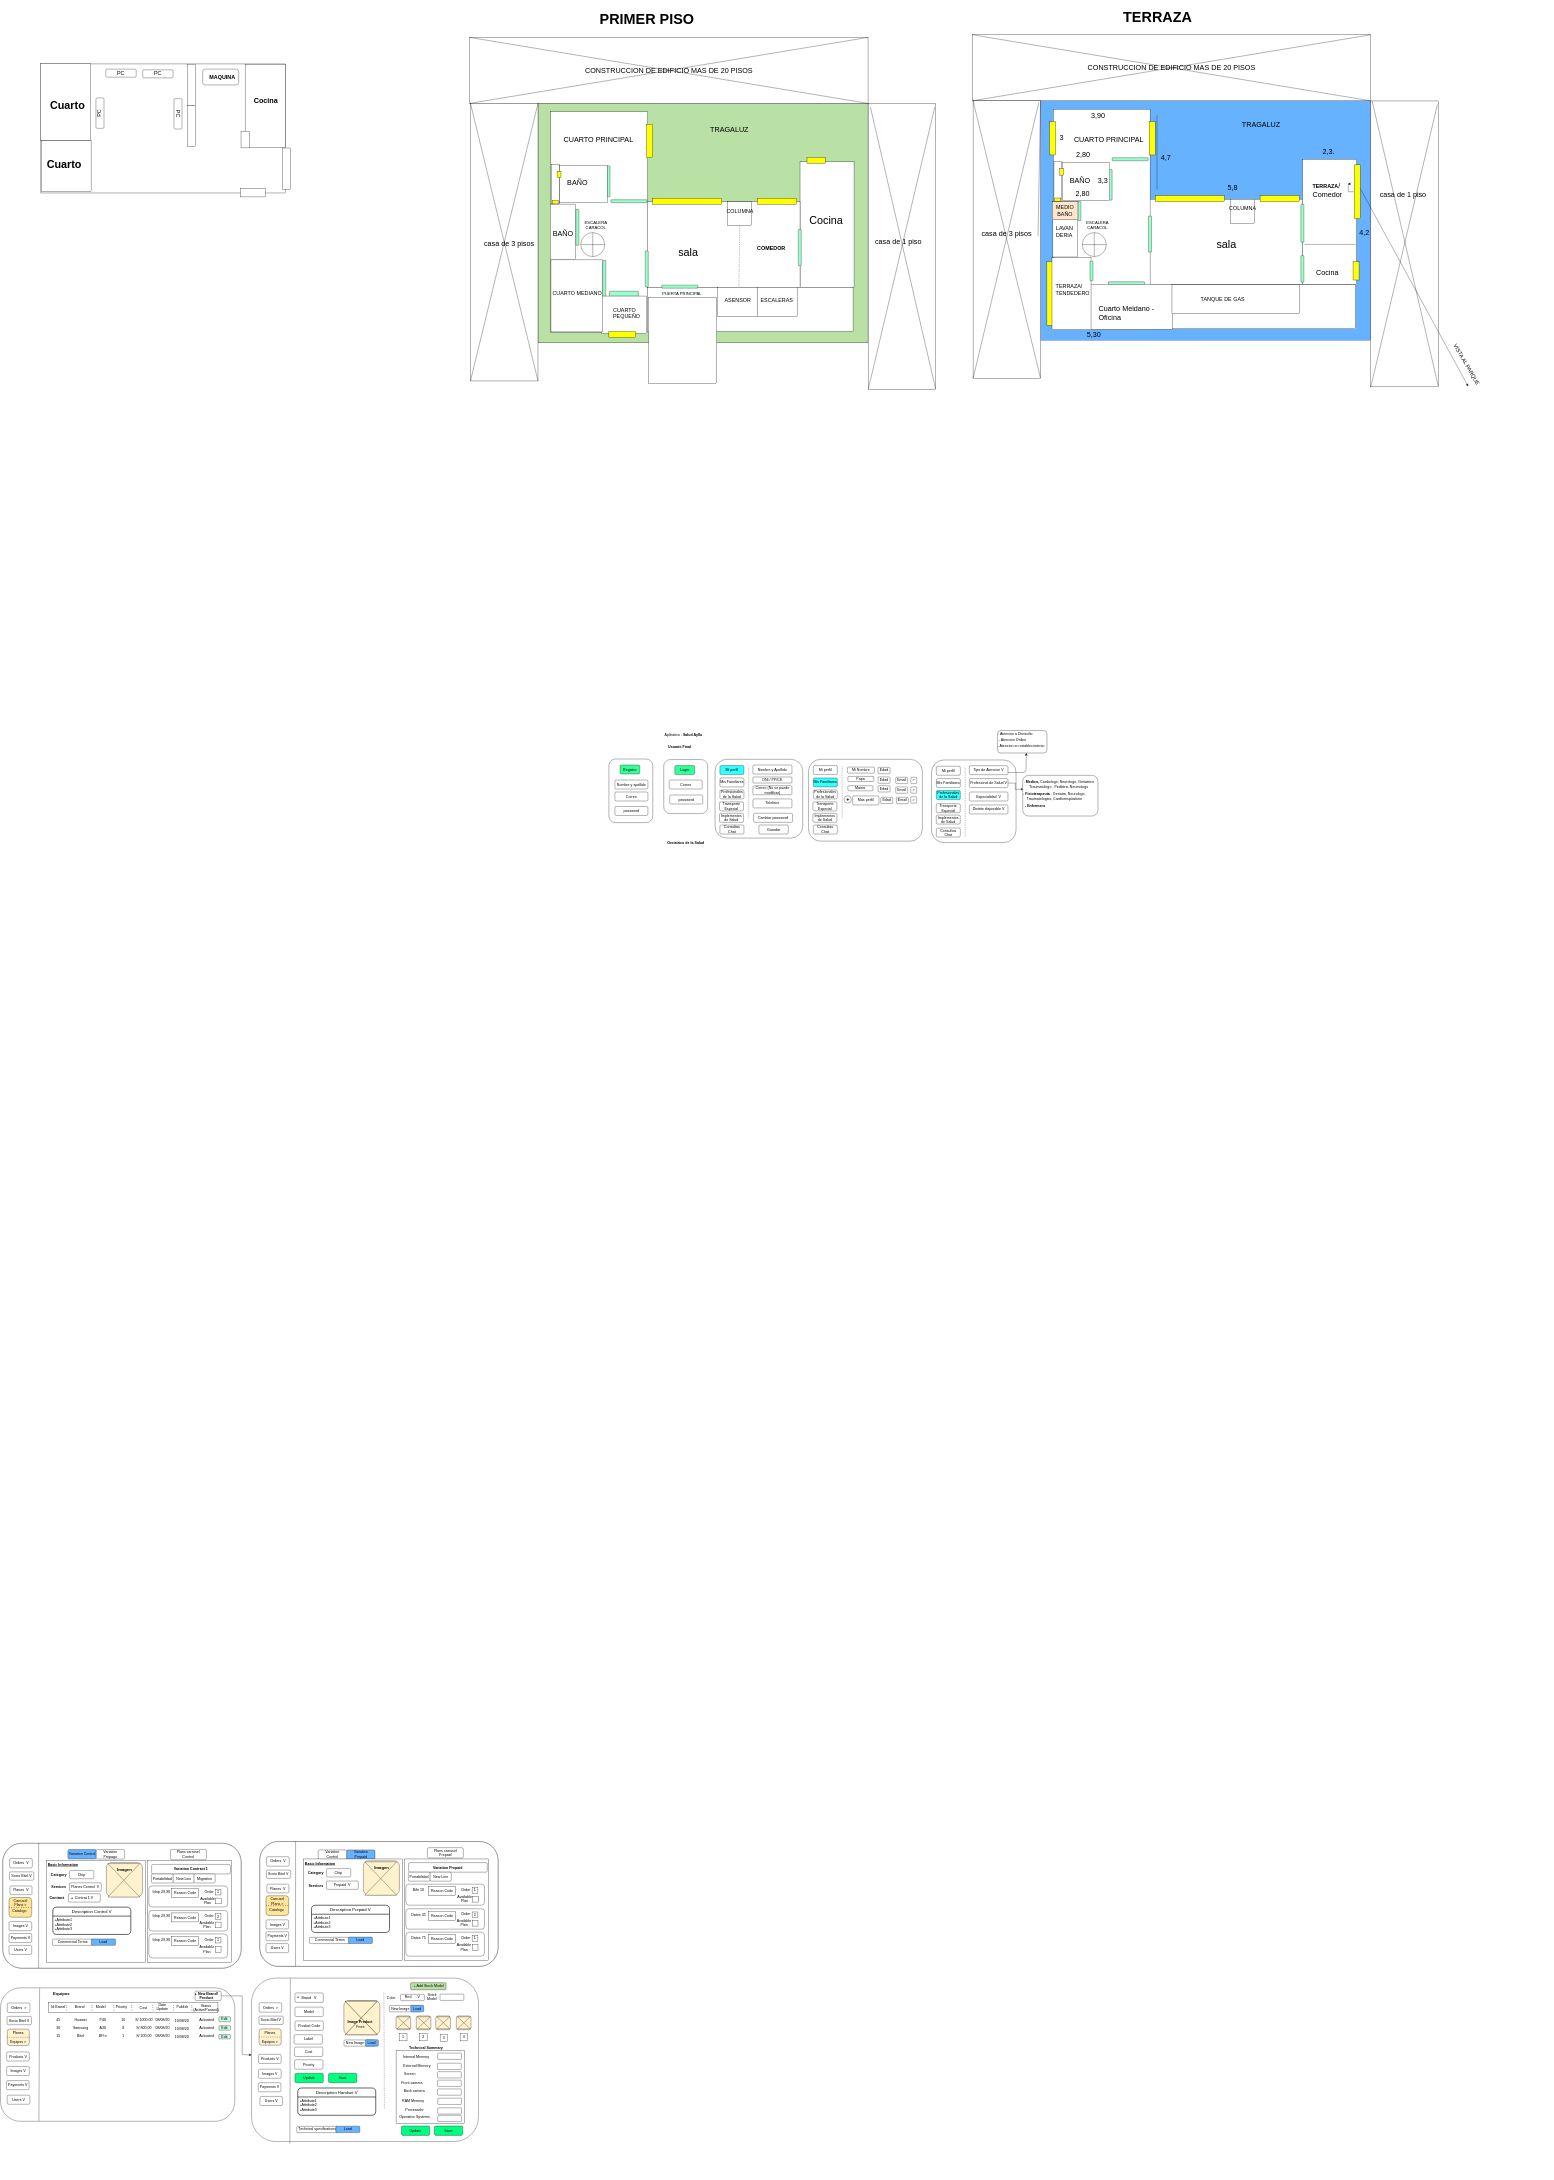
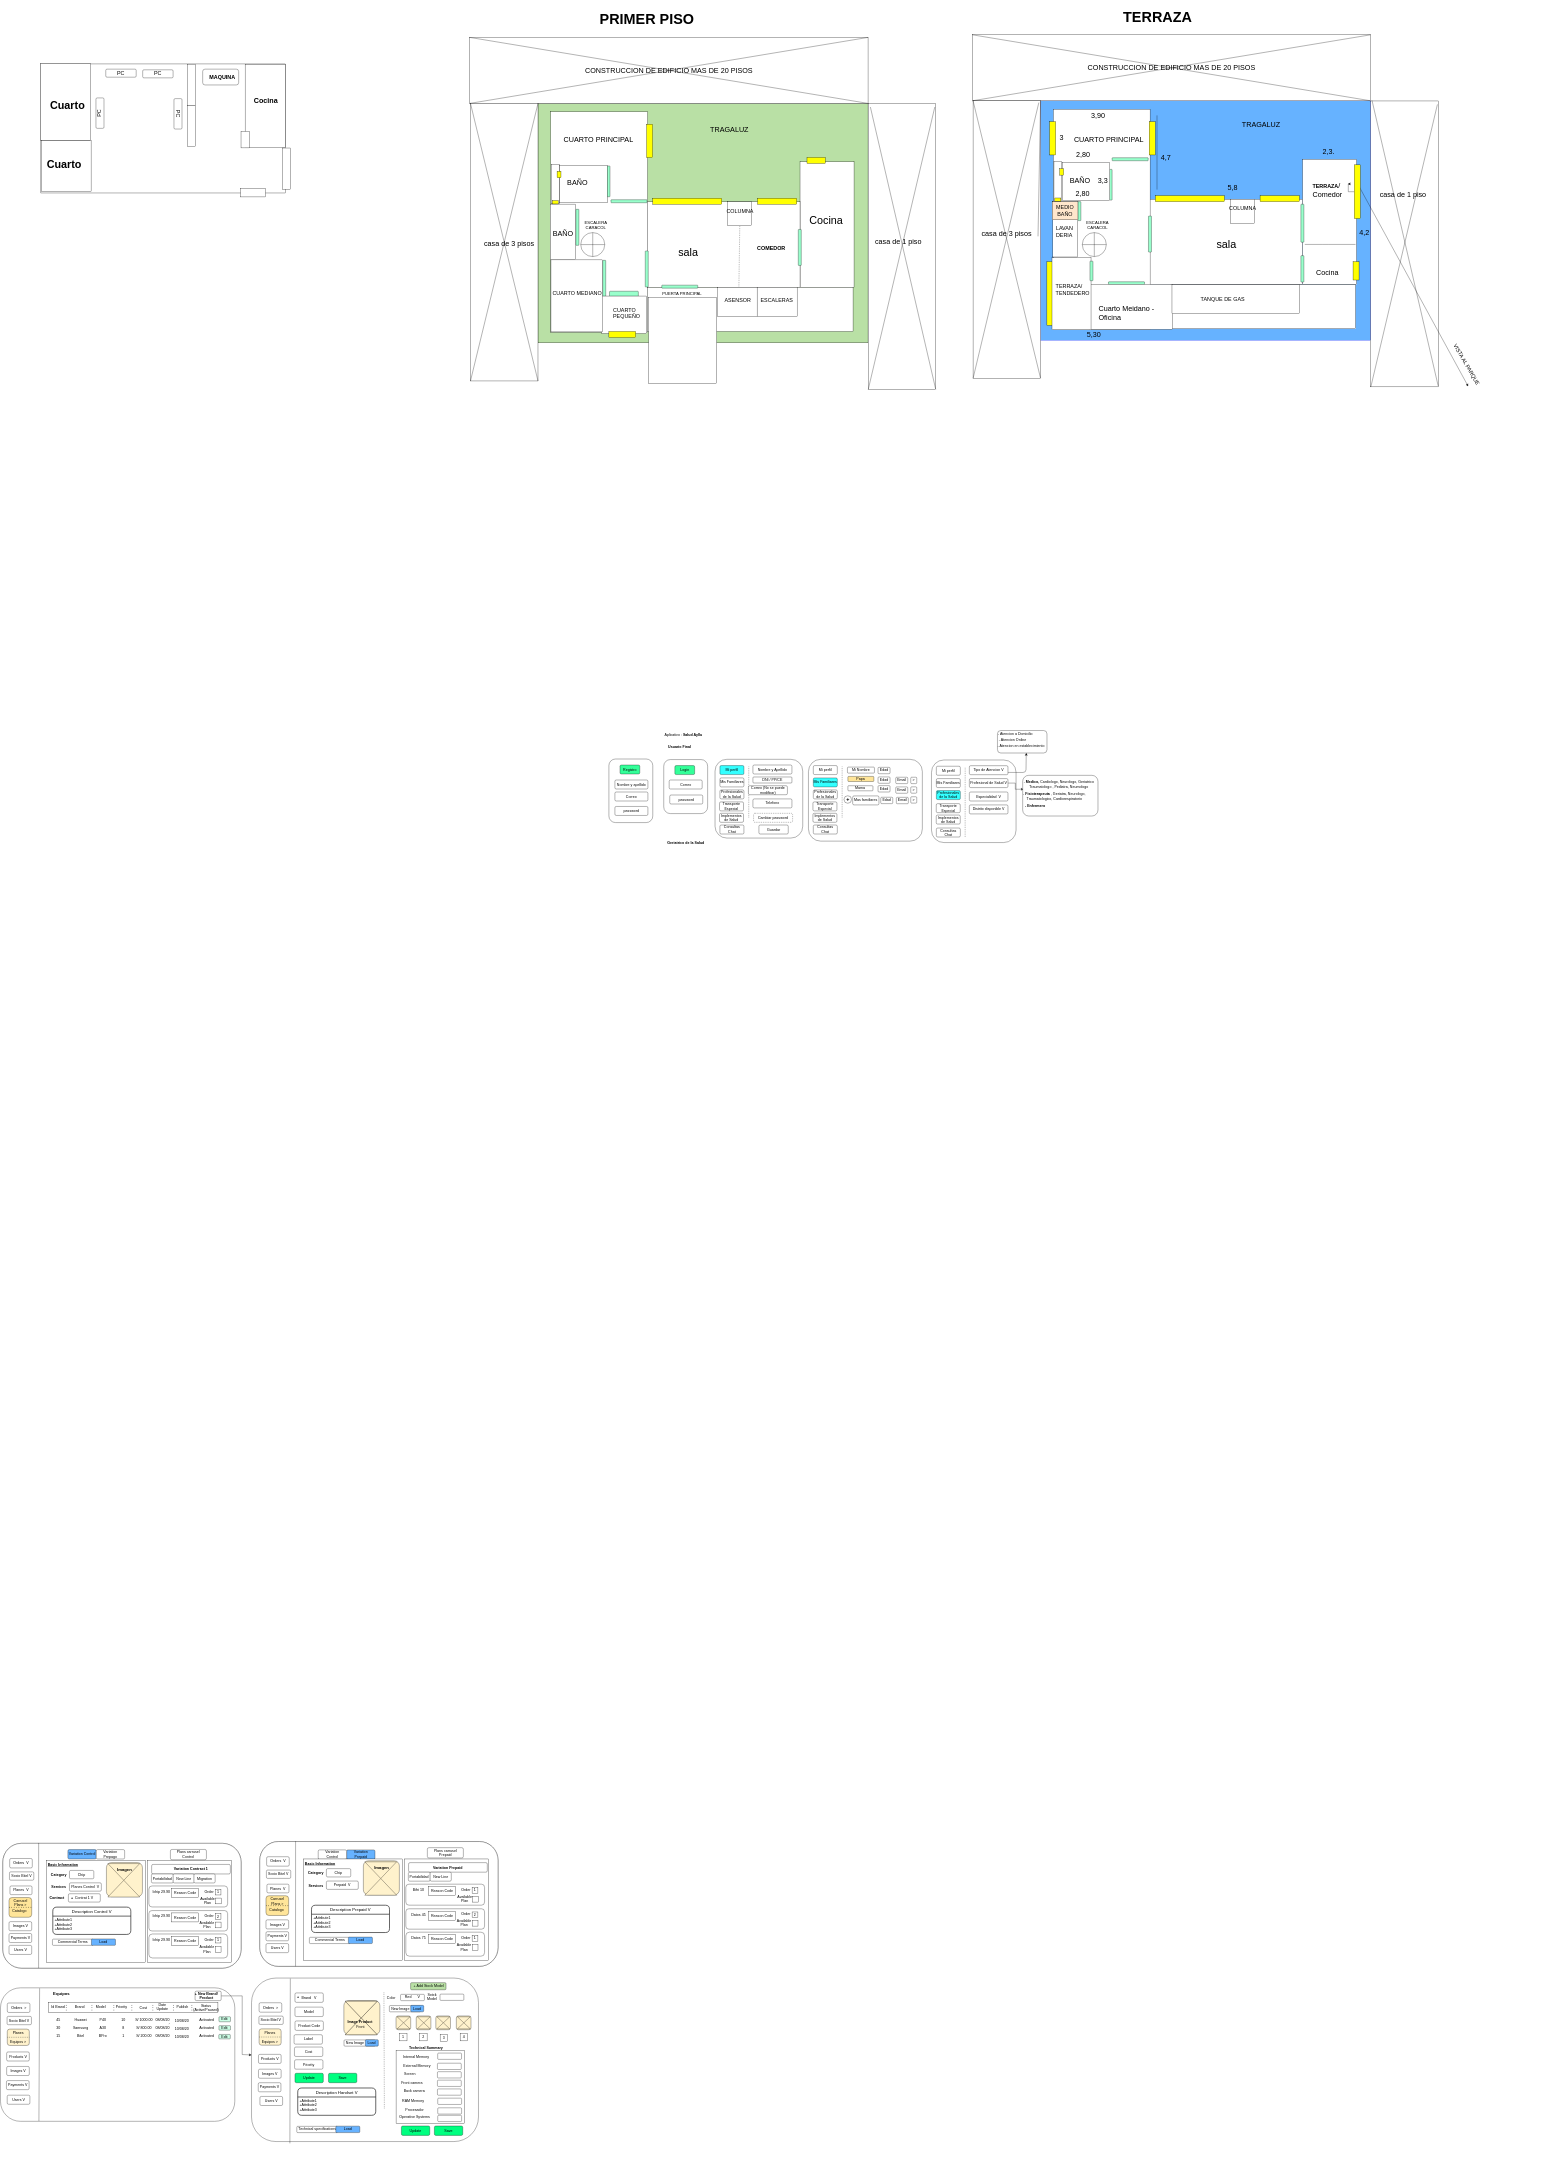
(861, 779) -> (861, 779)
(772, 790) -> (768, 790)
(866, 800) -> (866, 800)
(773, 818) -> (773, 818)
